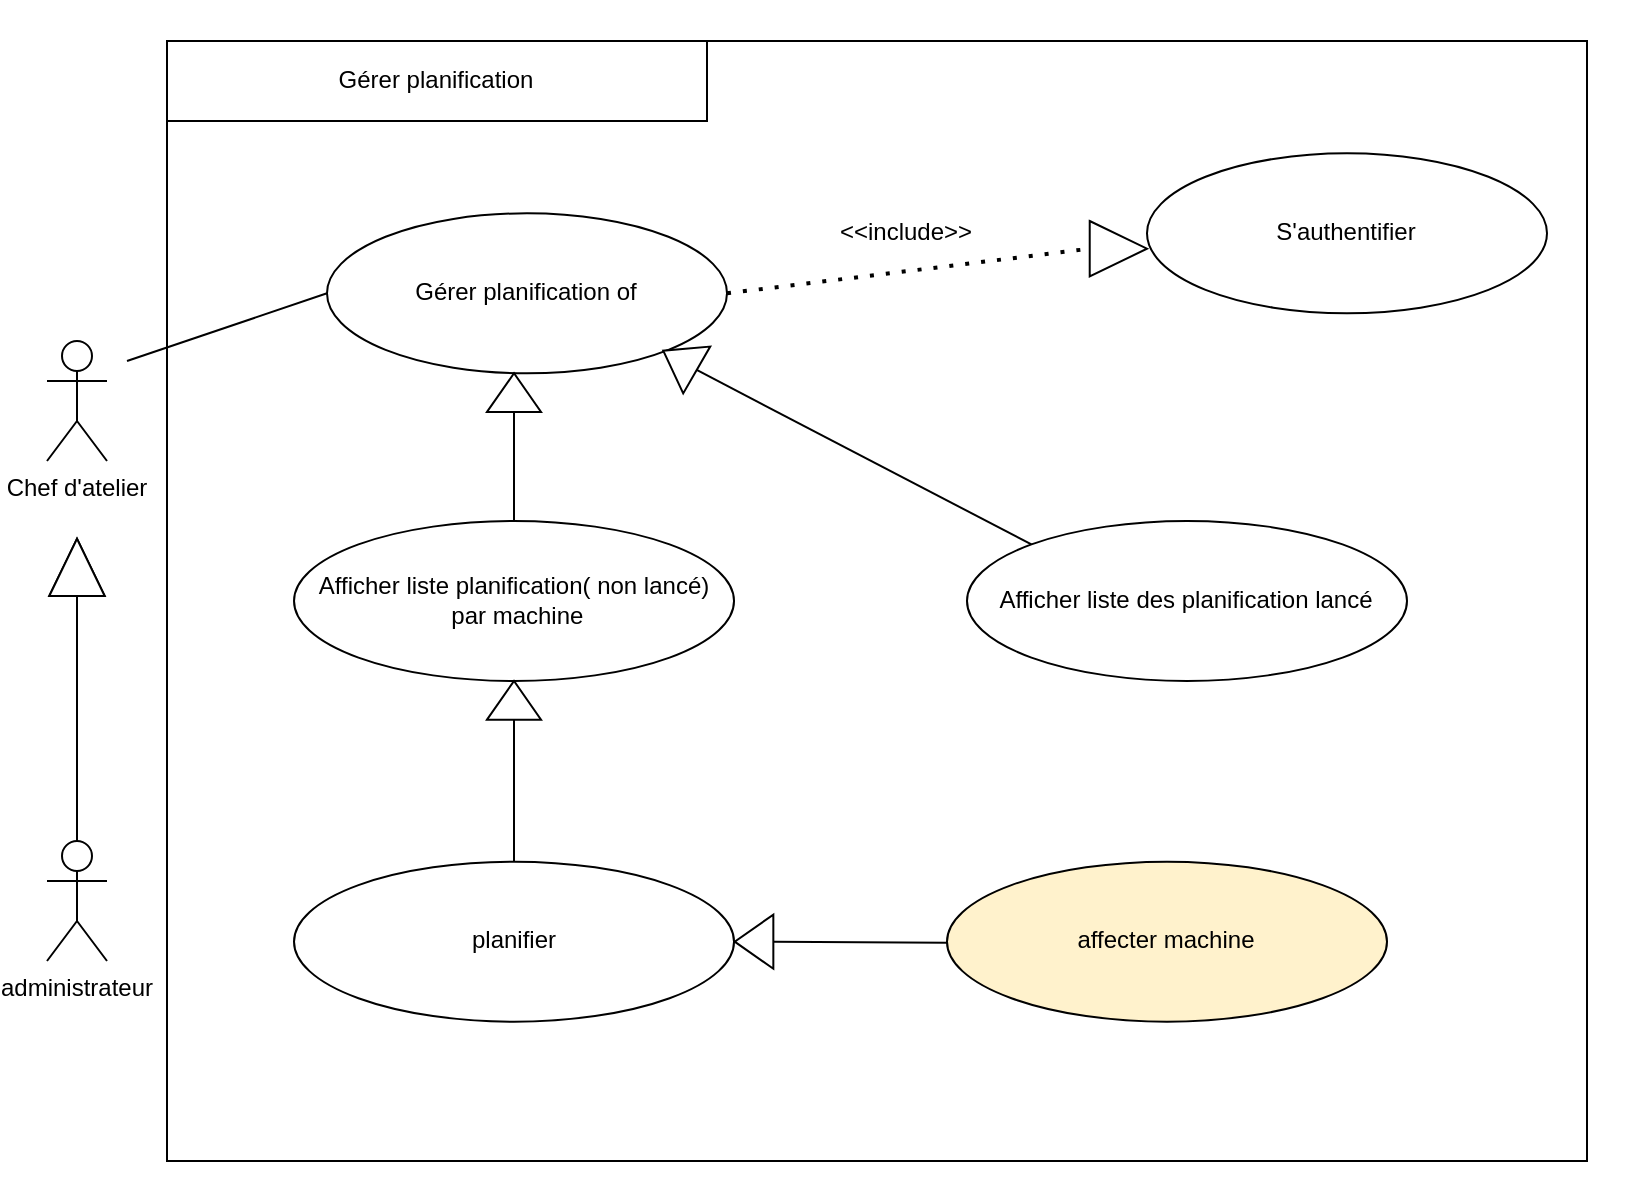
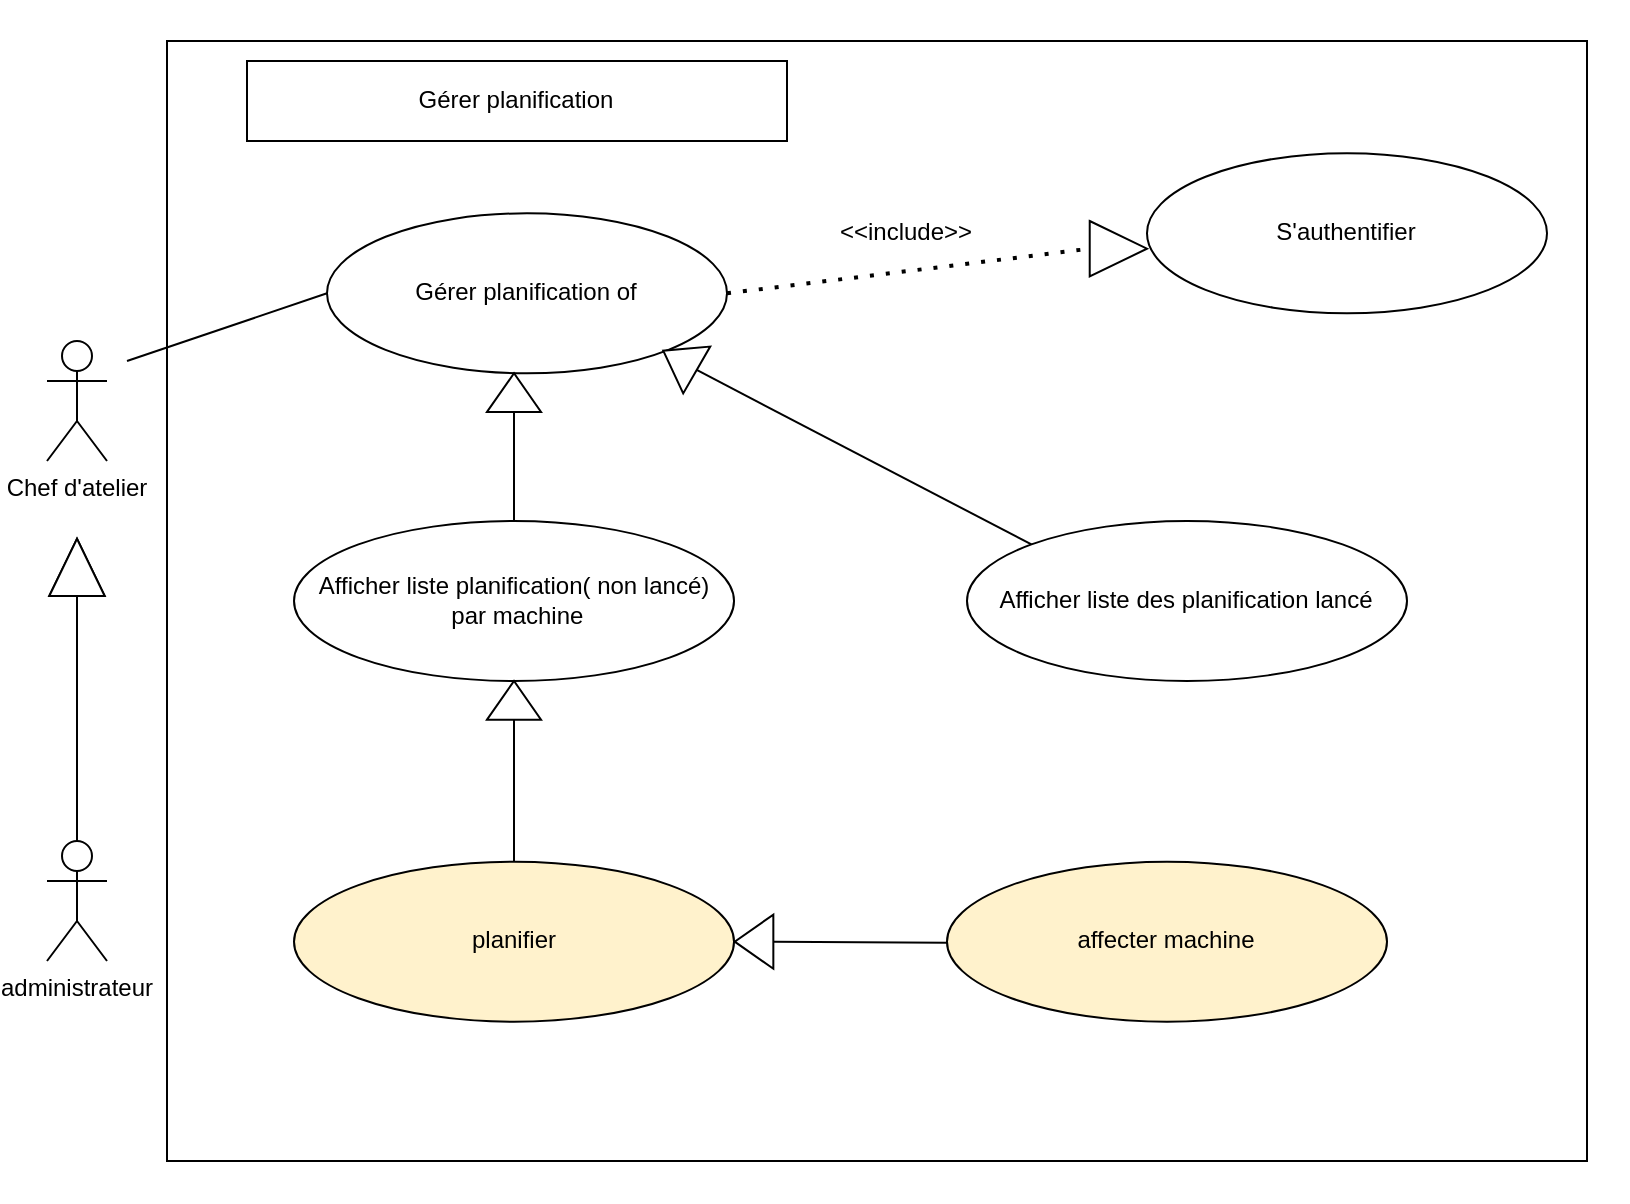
(437, 81) -> (517, 101)
(514, 942) -> (514, 942)
